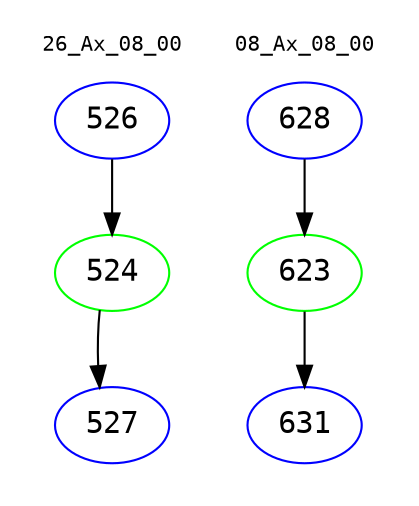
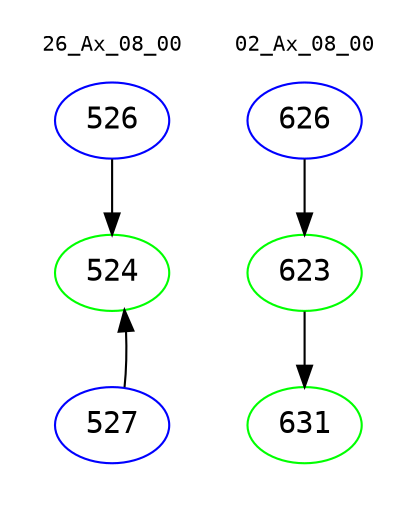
(306, 45) -> (306, 45)
(305, 121) -> (305, 121)
(98, 338) -> (126, 359)
(305, 425) -> (305, 425)
